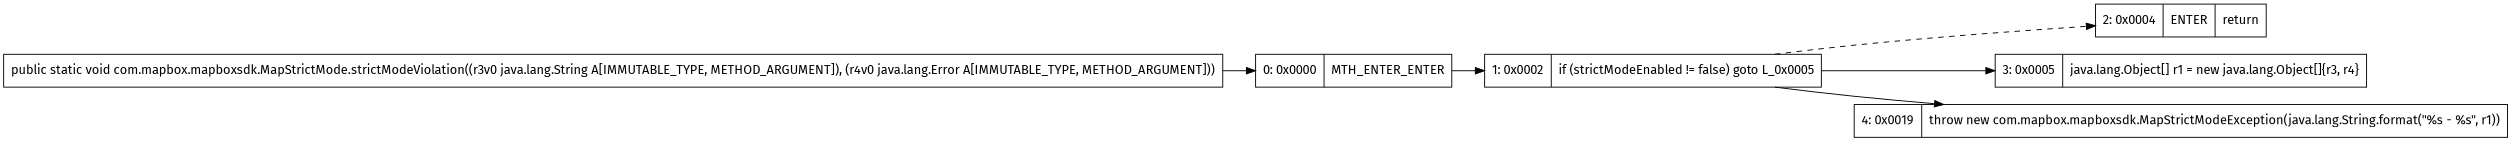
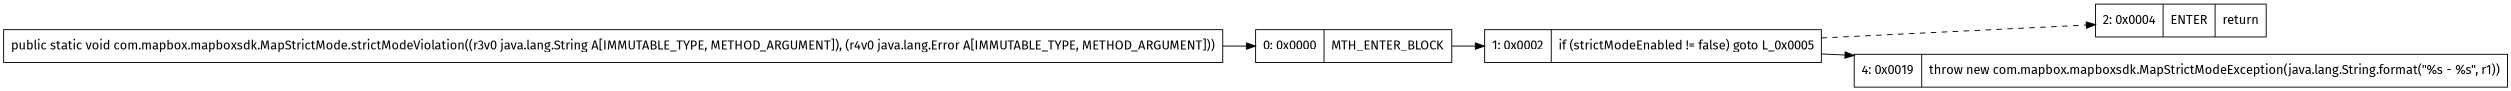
(1388, 70) -> (1388, 46)
(2181, 71) -> none
